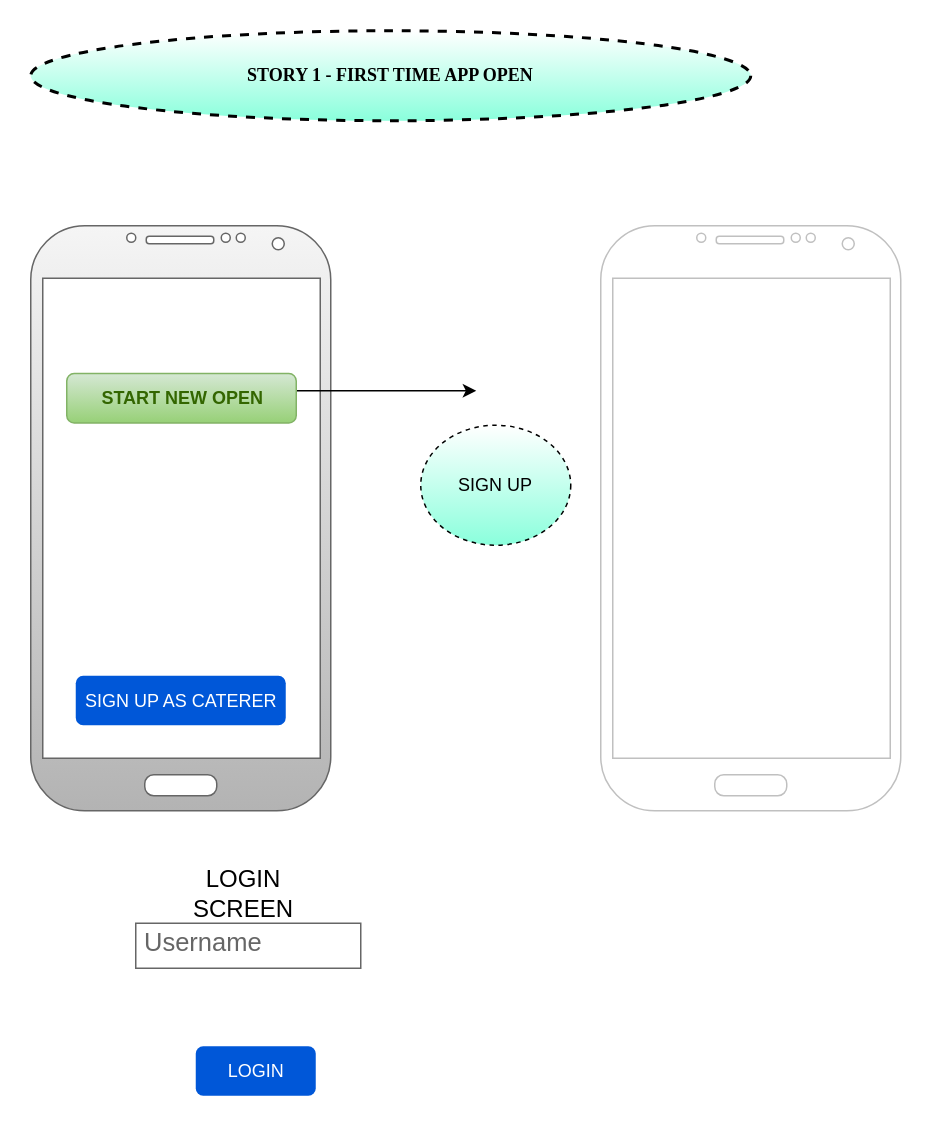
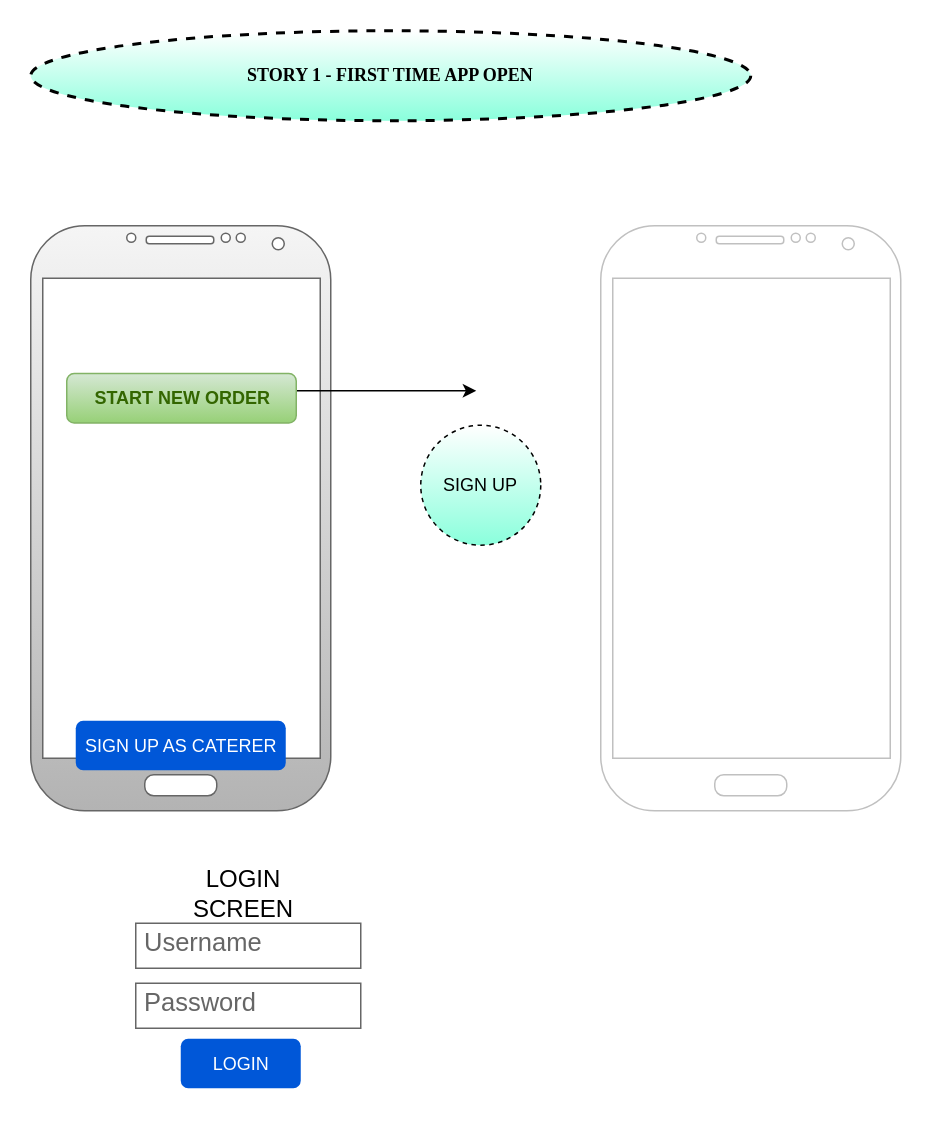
(183, 398) -> (183, 398)
(496, 485) -> (481, 485)
(181, 701) -> (181, 746)
none -> (248, 1006)
(256, 1071) -> (241, 1064)
